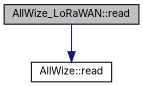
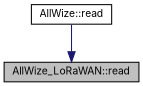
(72, 38) -> (72, 38)
